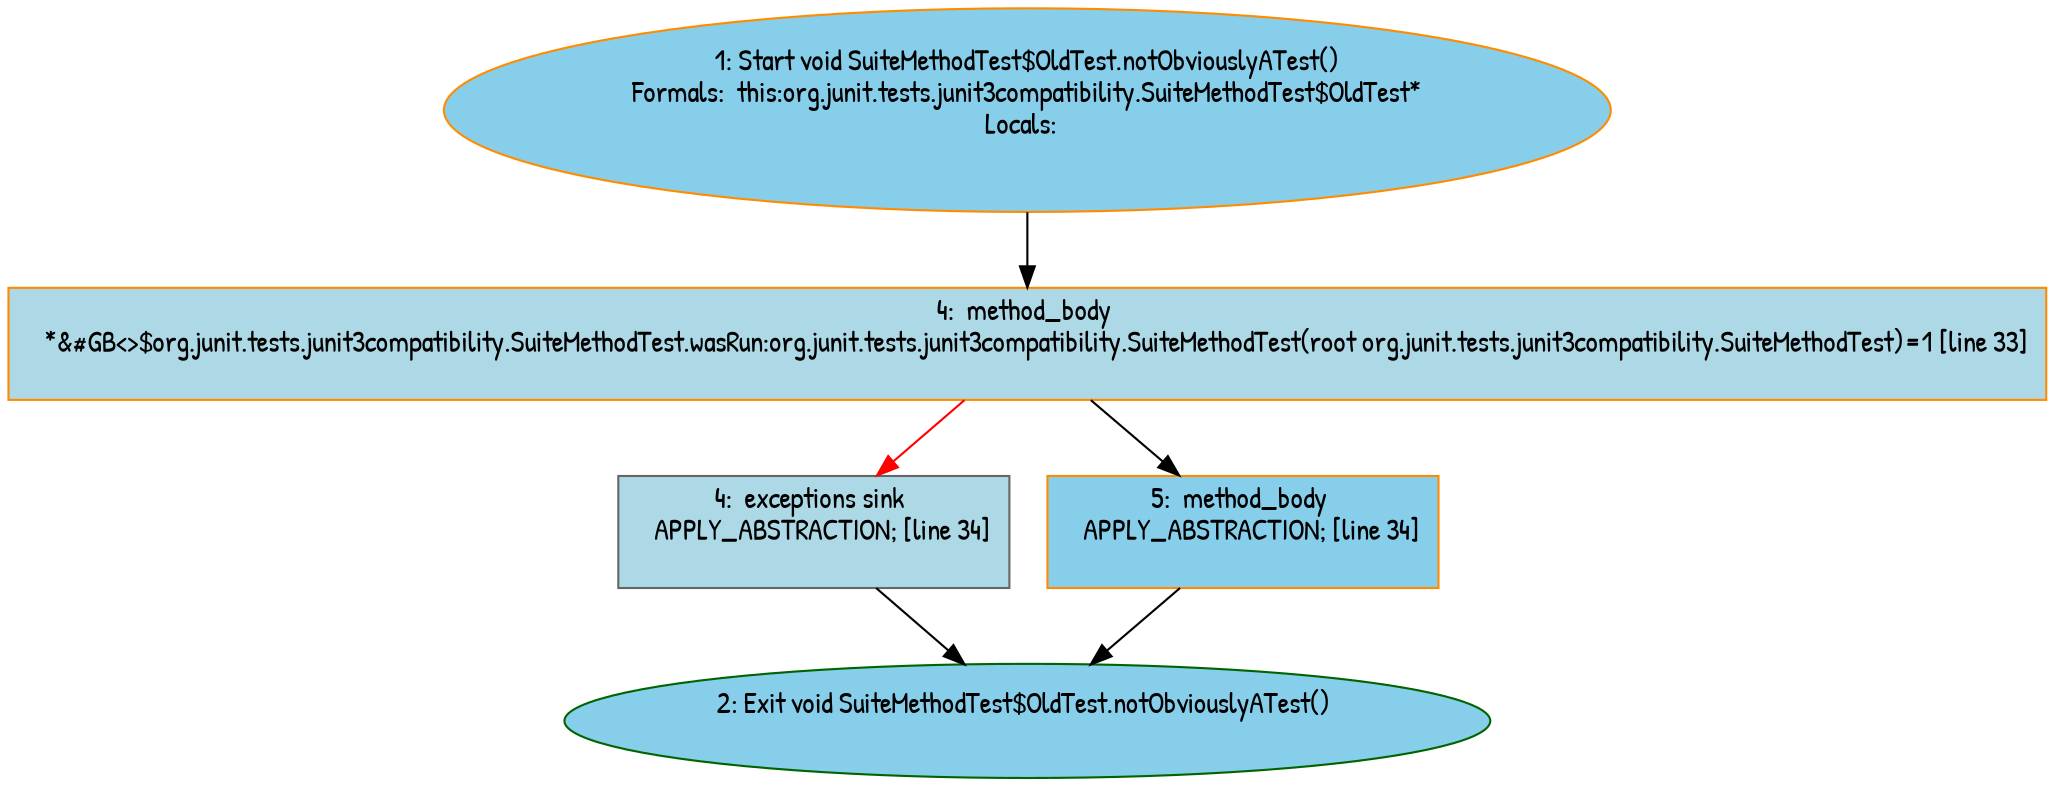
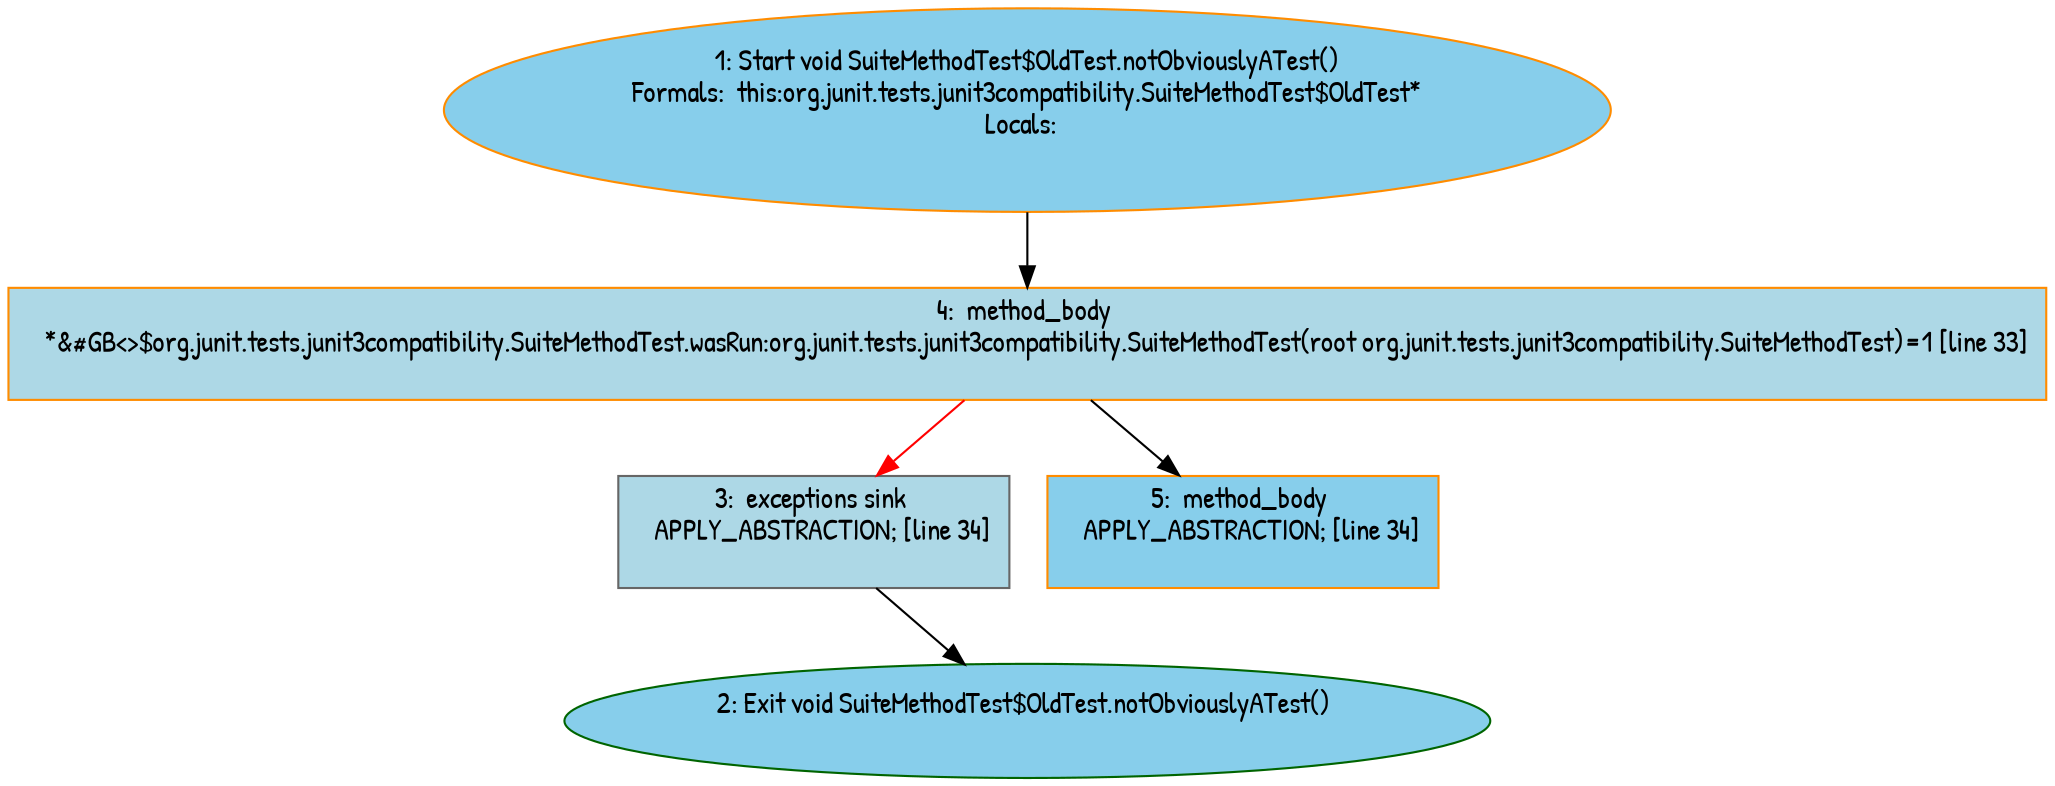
(814, 532) -> (814, 532)
(1144, 619) -> none
